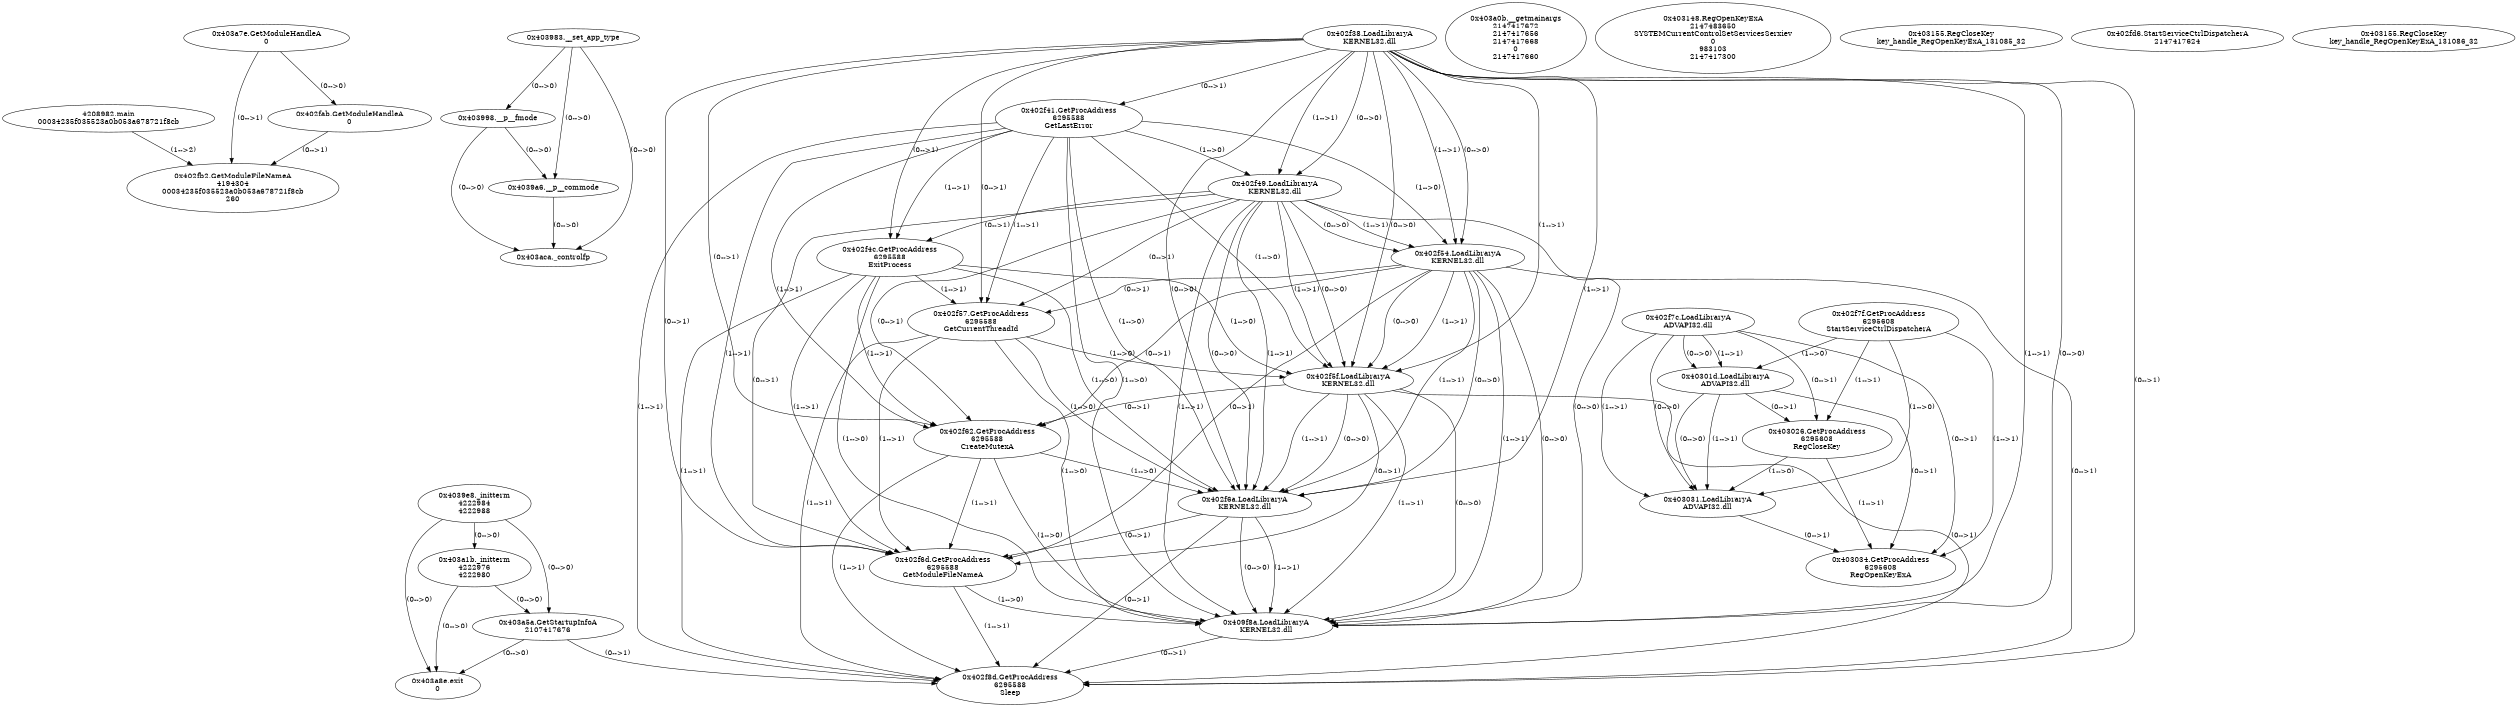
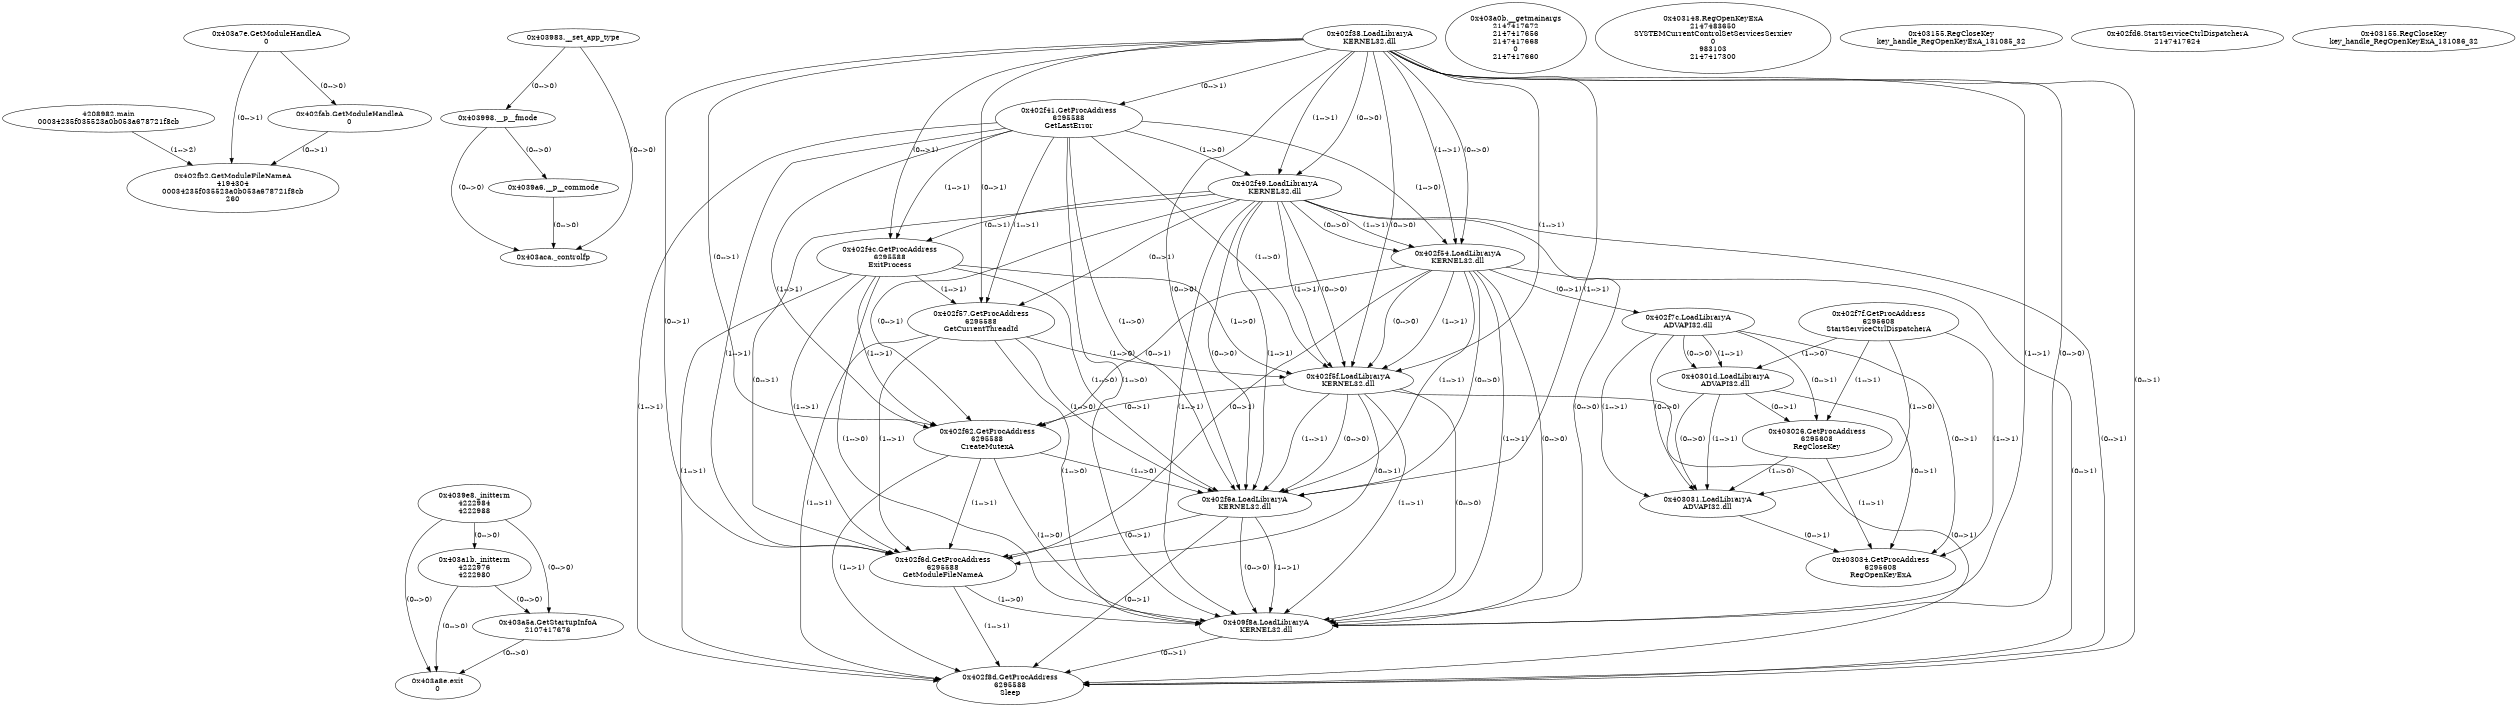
(564, 110) -> none
(1232, 278) -> (1560, 295)
(747, 675) -> (2105, 597)
